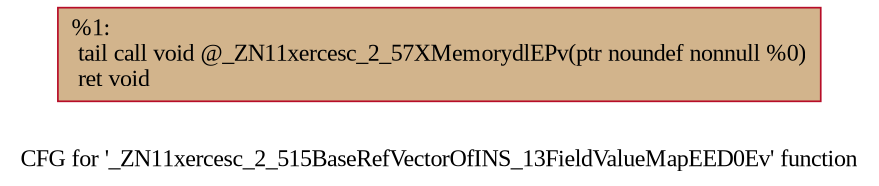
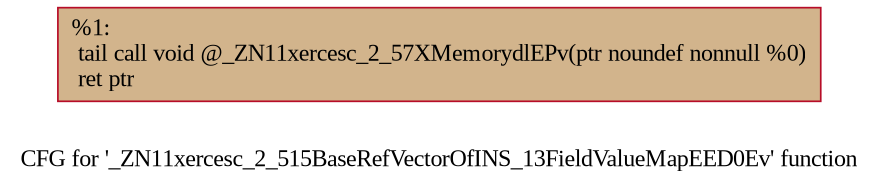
(111, 79) -> (103, 79)
